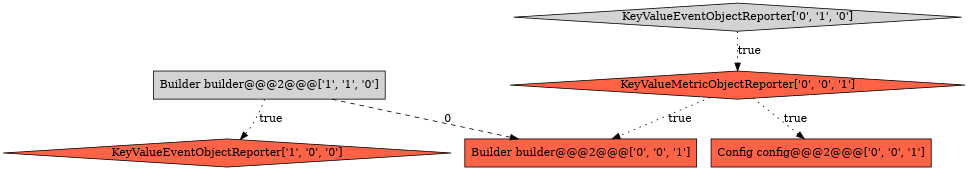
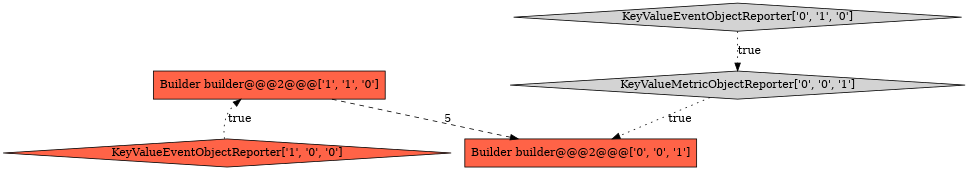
(269, 85) -> (269, 85)
(738, 85) -> (738, 85)
(256, 117) -> (225, 120)
(448, 119) -> (448, 119)
(821, 153) -> none
